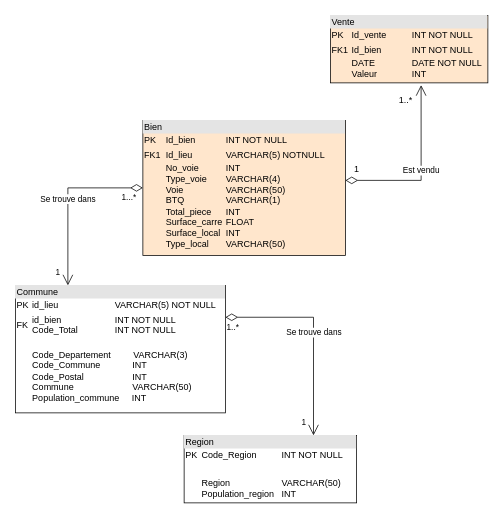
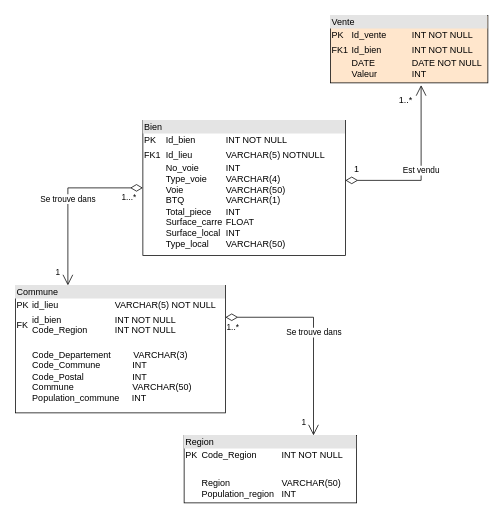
(244, 188) -> (244, 188)
(112, 334) -> (112, 334)
